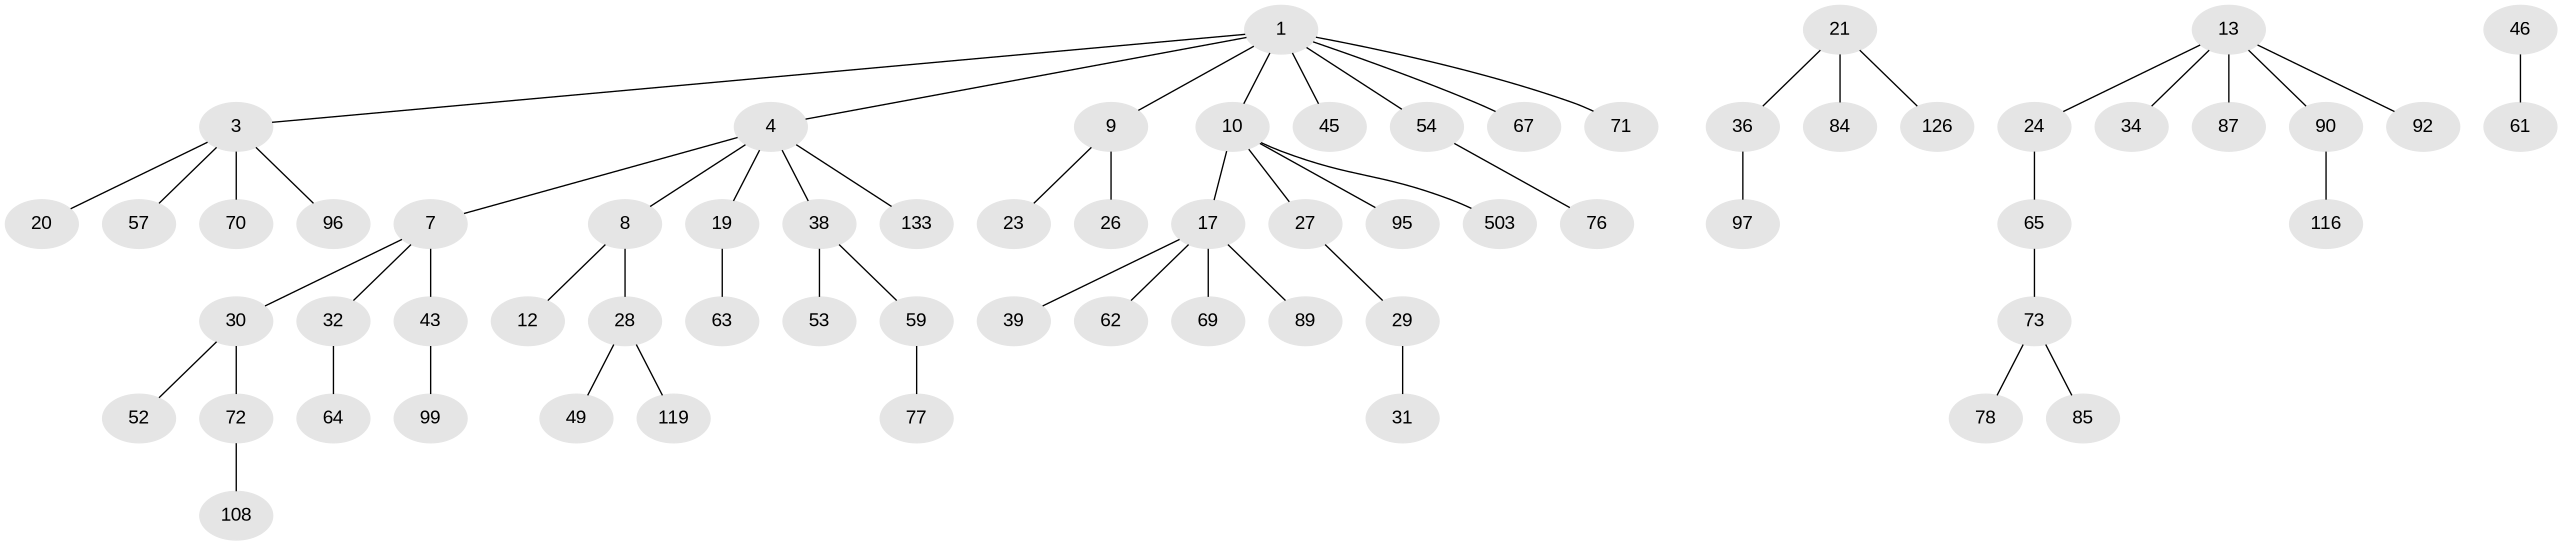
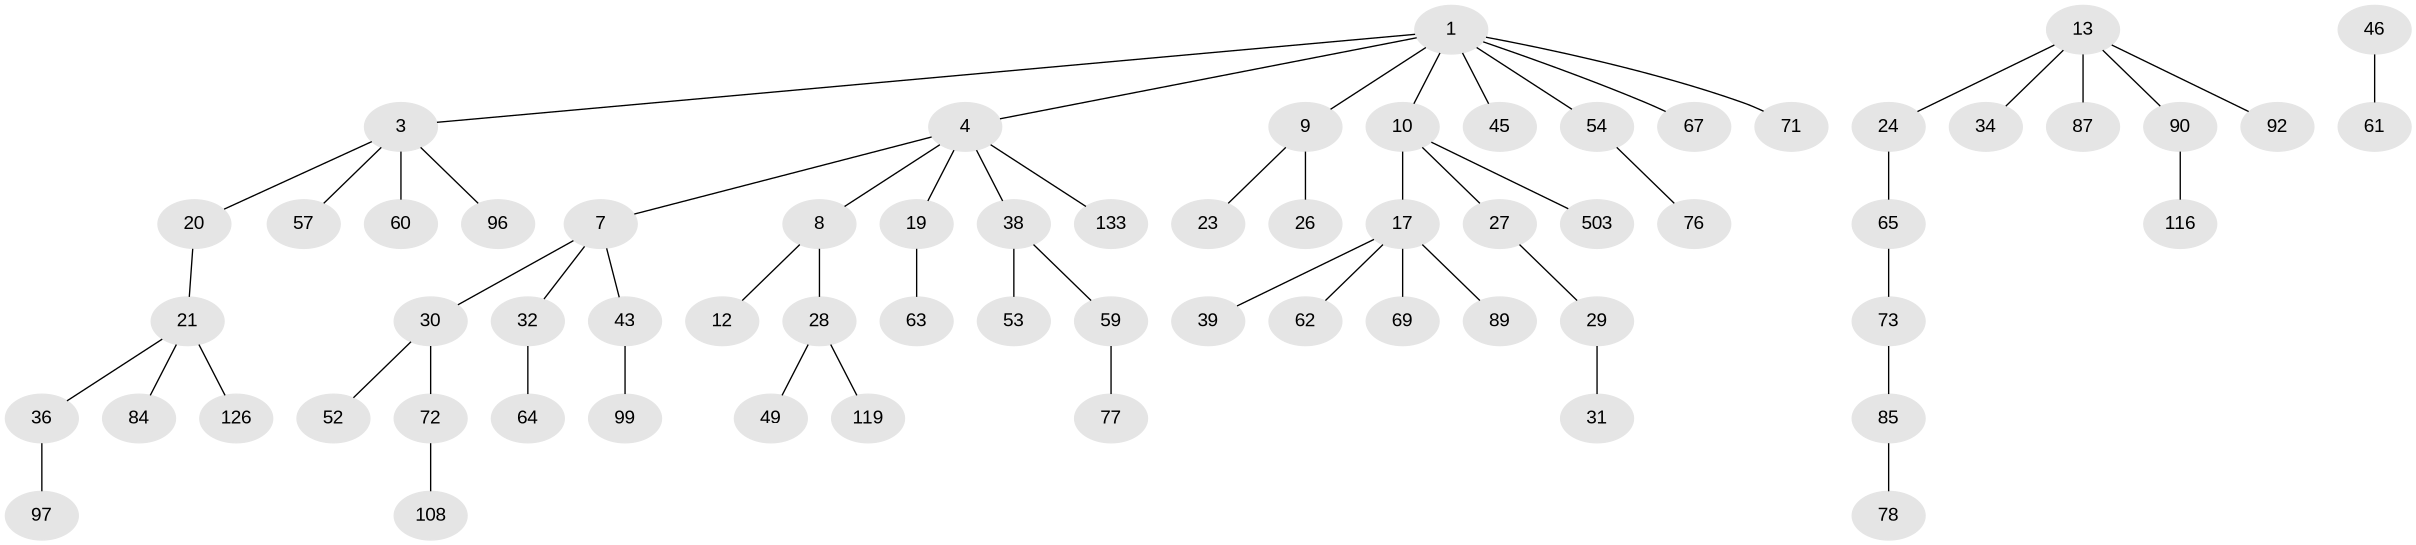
(236, 224) -> (401, 224)
(1403, 224) -> none
none -> (191, 273)
(2010, 370) -> (1889, 467)
